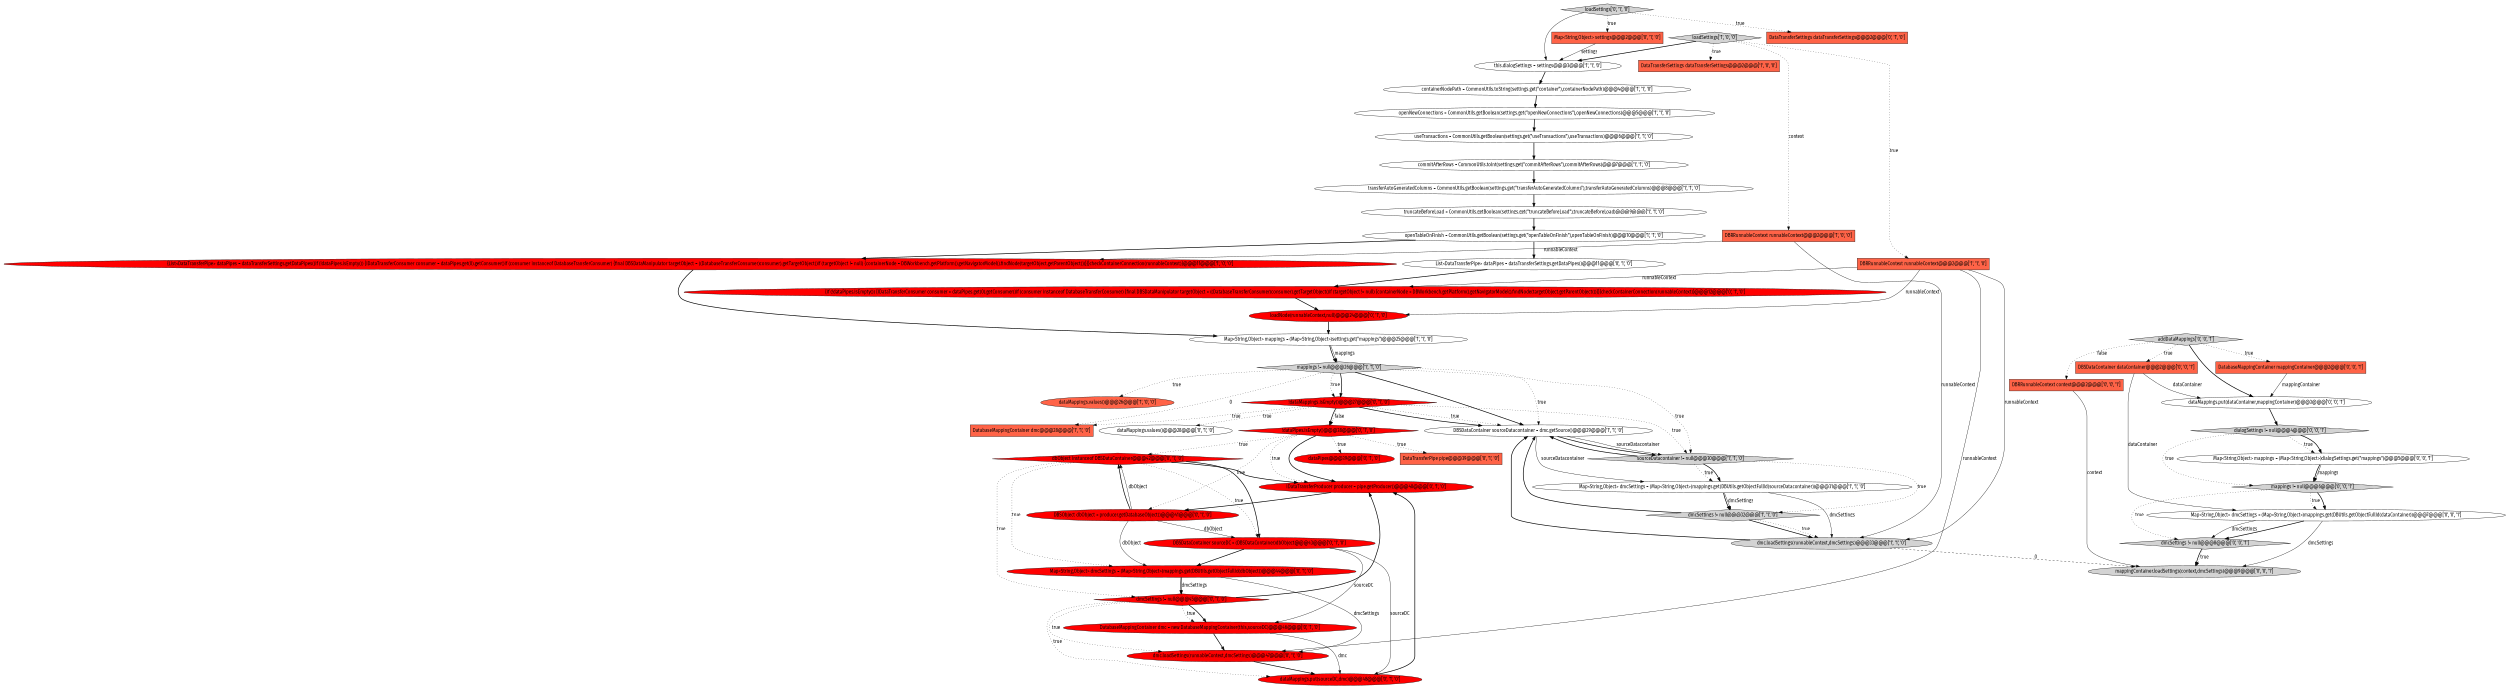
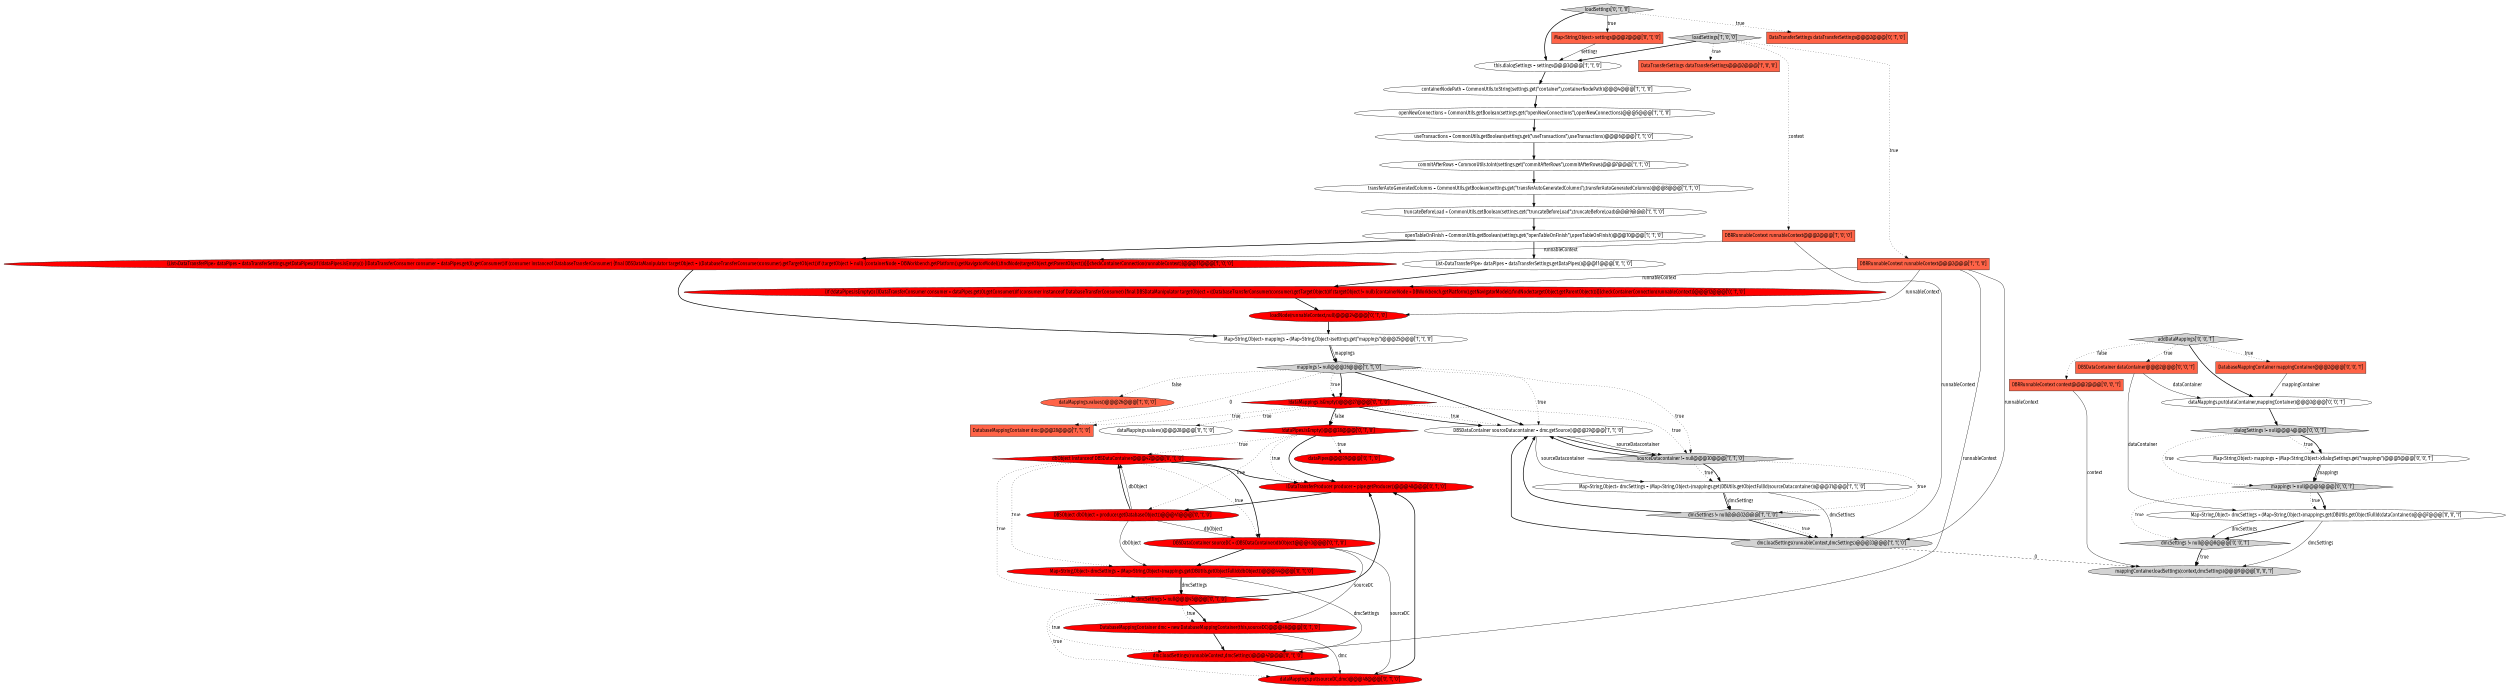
(1607, 22) -> (1607, 22)
(1554, 26) -> (1554, 26)
(1177, 385) -> (1177, 385)
(1451, 459) -> none
